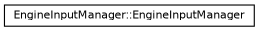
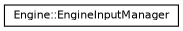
(129, 16) -> (91, 16)
